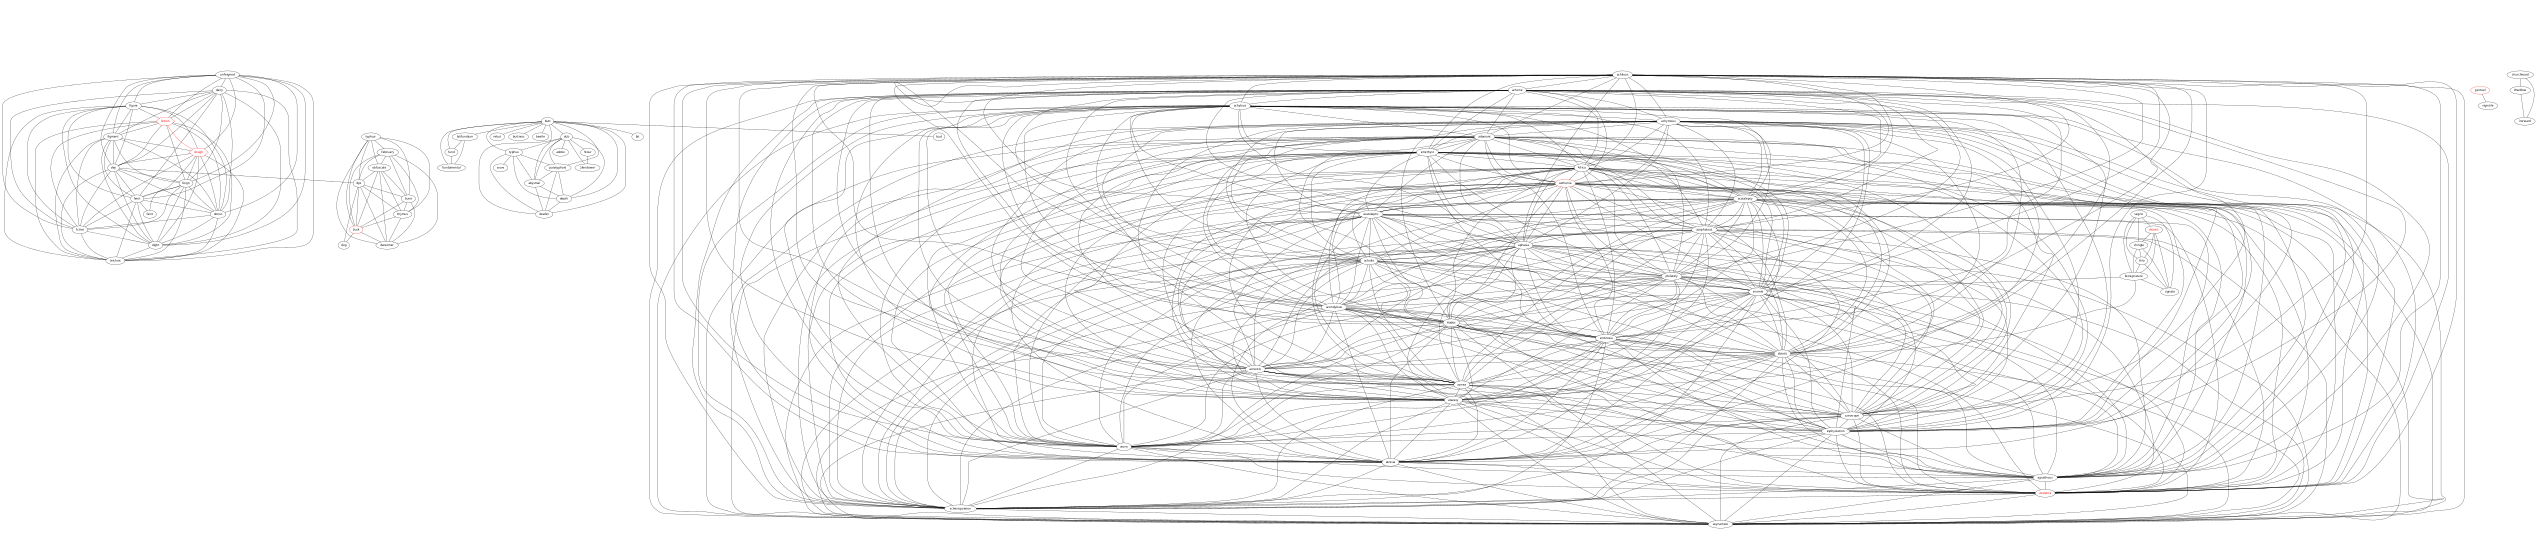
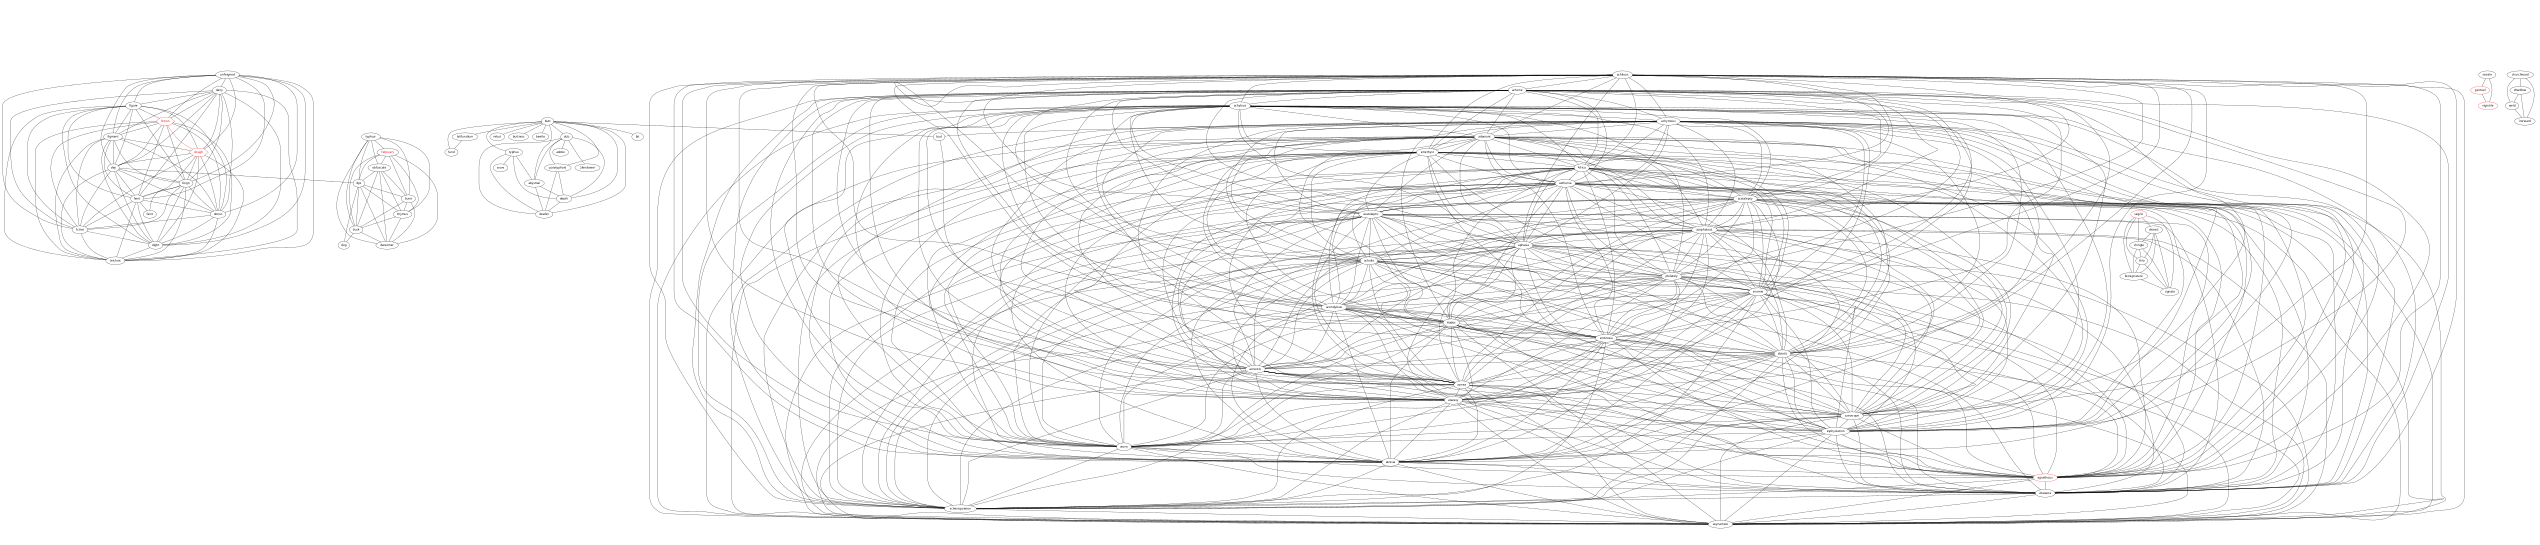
none -> (2487, 75)
(2488, 106) -> (2488, 106)
none -> (2512, 106)
none -> (217, 123)
none -> (1113, 123)
(541, 144) -> none
none -> (162, 148)
(388, 152) -> (388, 152)
(588, 152) -> none
(2154, 155) -> (1211, 321)
(1766, 156) -> (1301, 125)
(535, 160) -> none
(1622, 161) -> none
none -> (151, 162)
(451, 168) -> none
(546, 176) -> none
(1565, 183) -> (1565, 183)
(1028, 214) -> none
(2139, 214) -> (2139, 214)
(356, 230) -> (356, 230)
(2154, 230) -> (2154, 230)
none -> (1612, 238)
(1944, 284) -> (1772, 114)
none -> (1614, 327)
(1965, 343) -> (1818, 173)
none -> (1646, 430)
(2045, 478) -> (2045, 478)
(2045, 493) -> (2045, 493)
